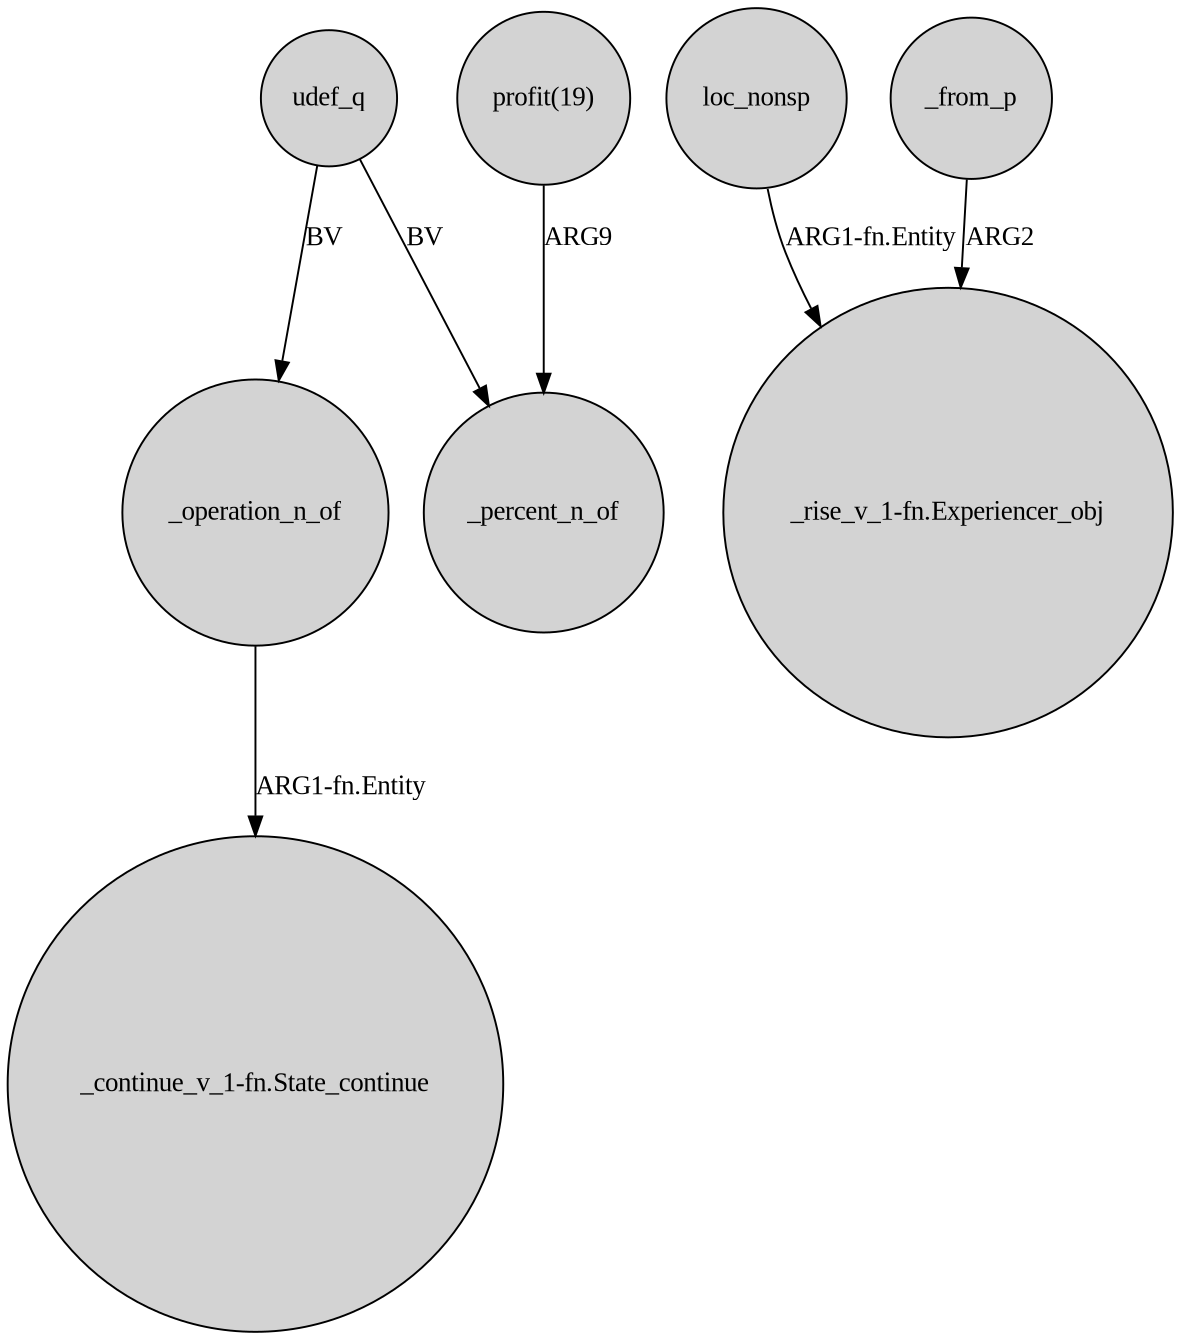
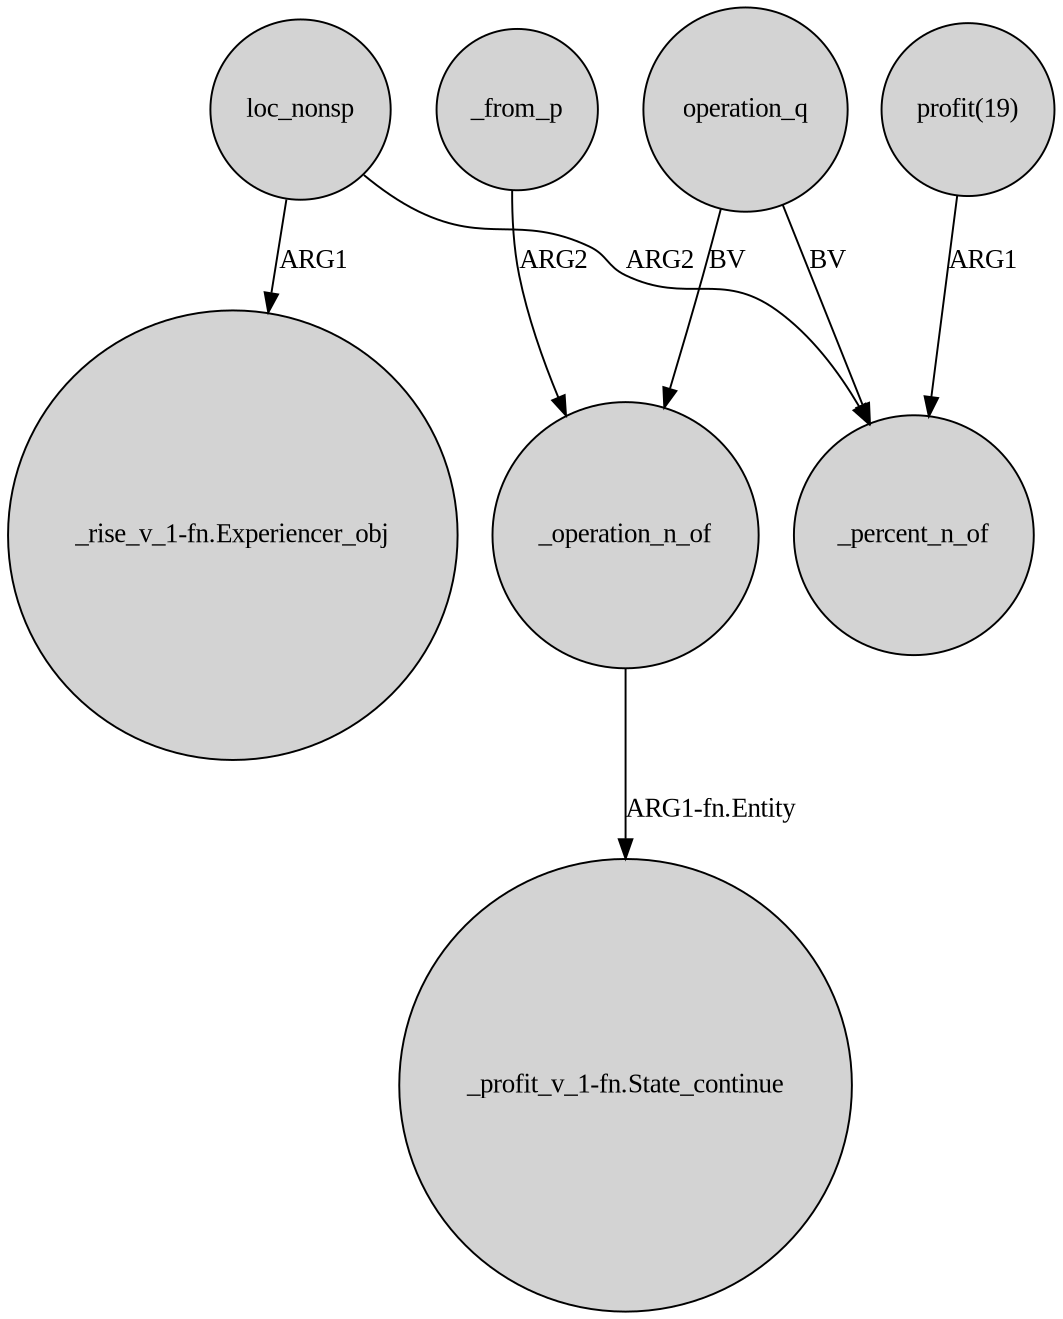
(329, 98) -> (746, 110)
(964, 223) -> (524, 296)
(579, 238) -> (983, 261)
(871, 238) -> (314, 261)
none -> (624, 275)
(255, 1084) -> (626, 1085)
